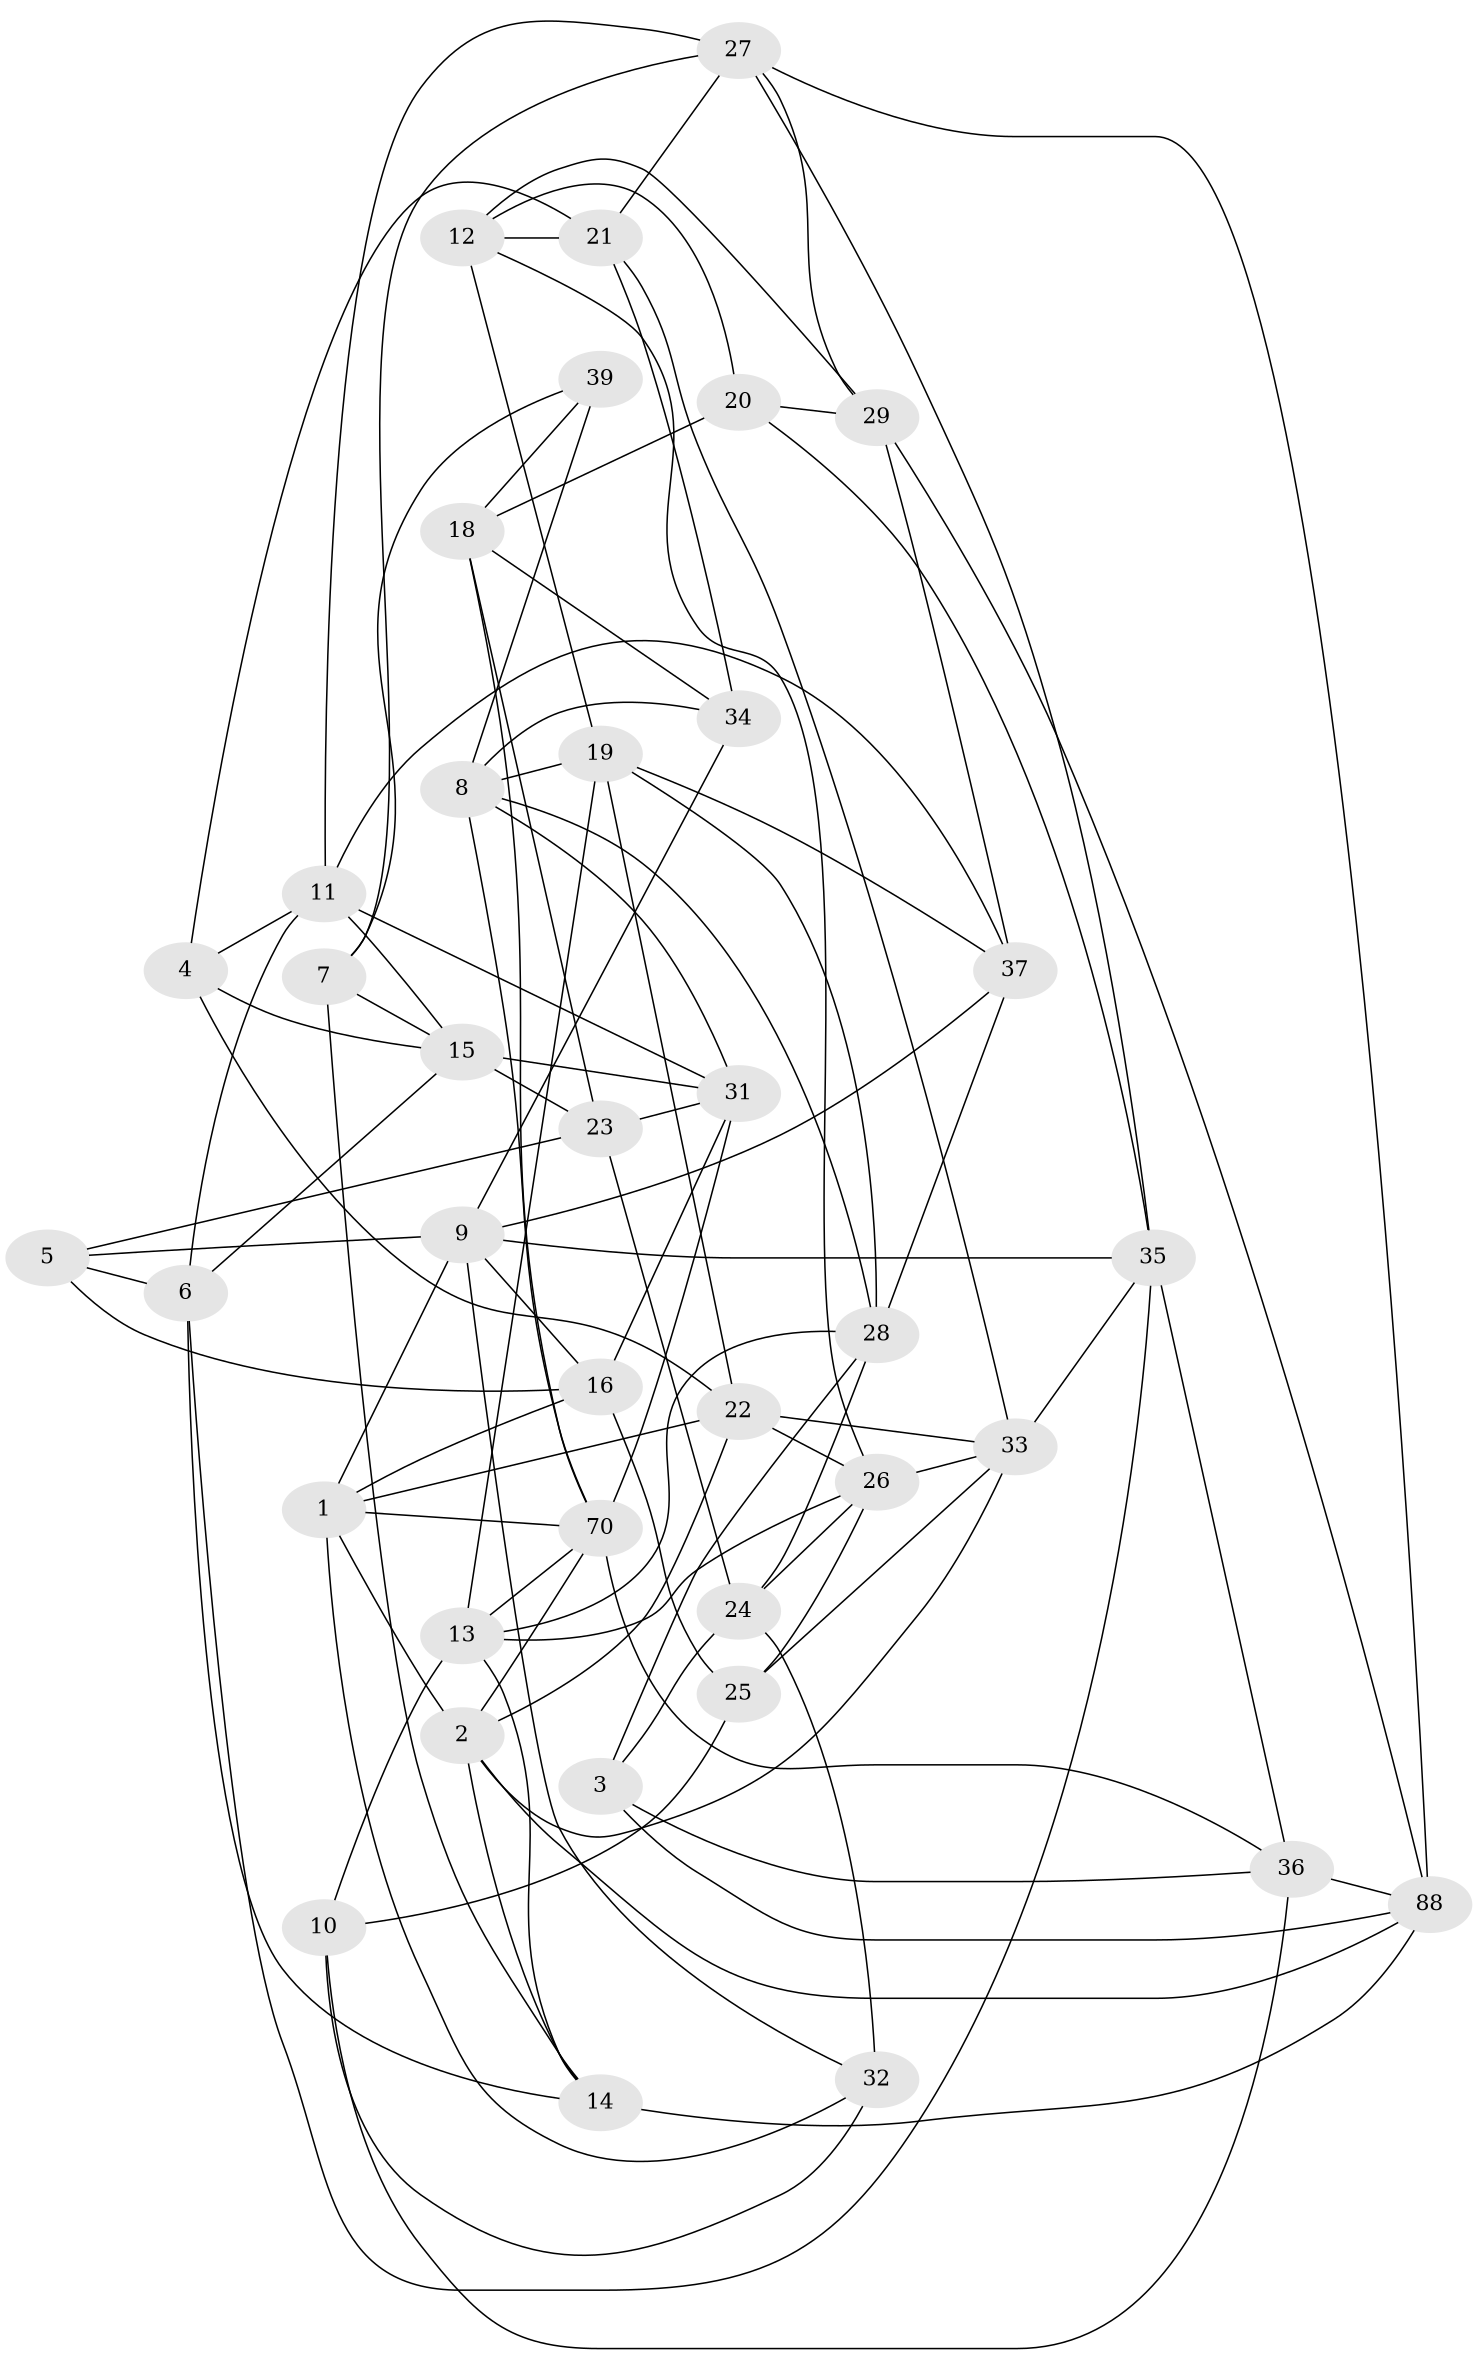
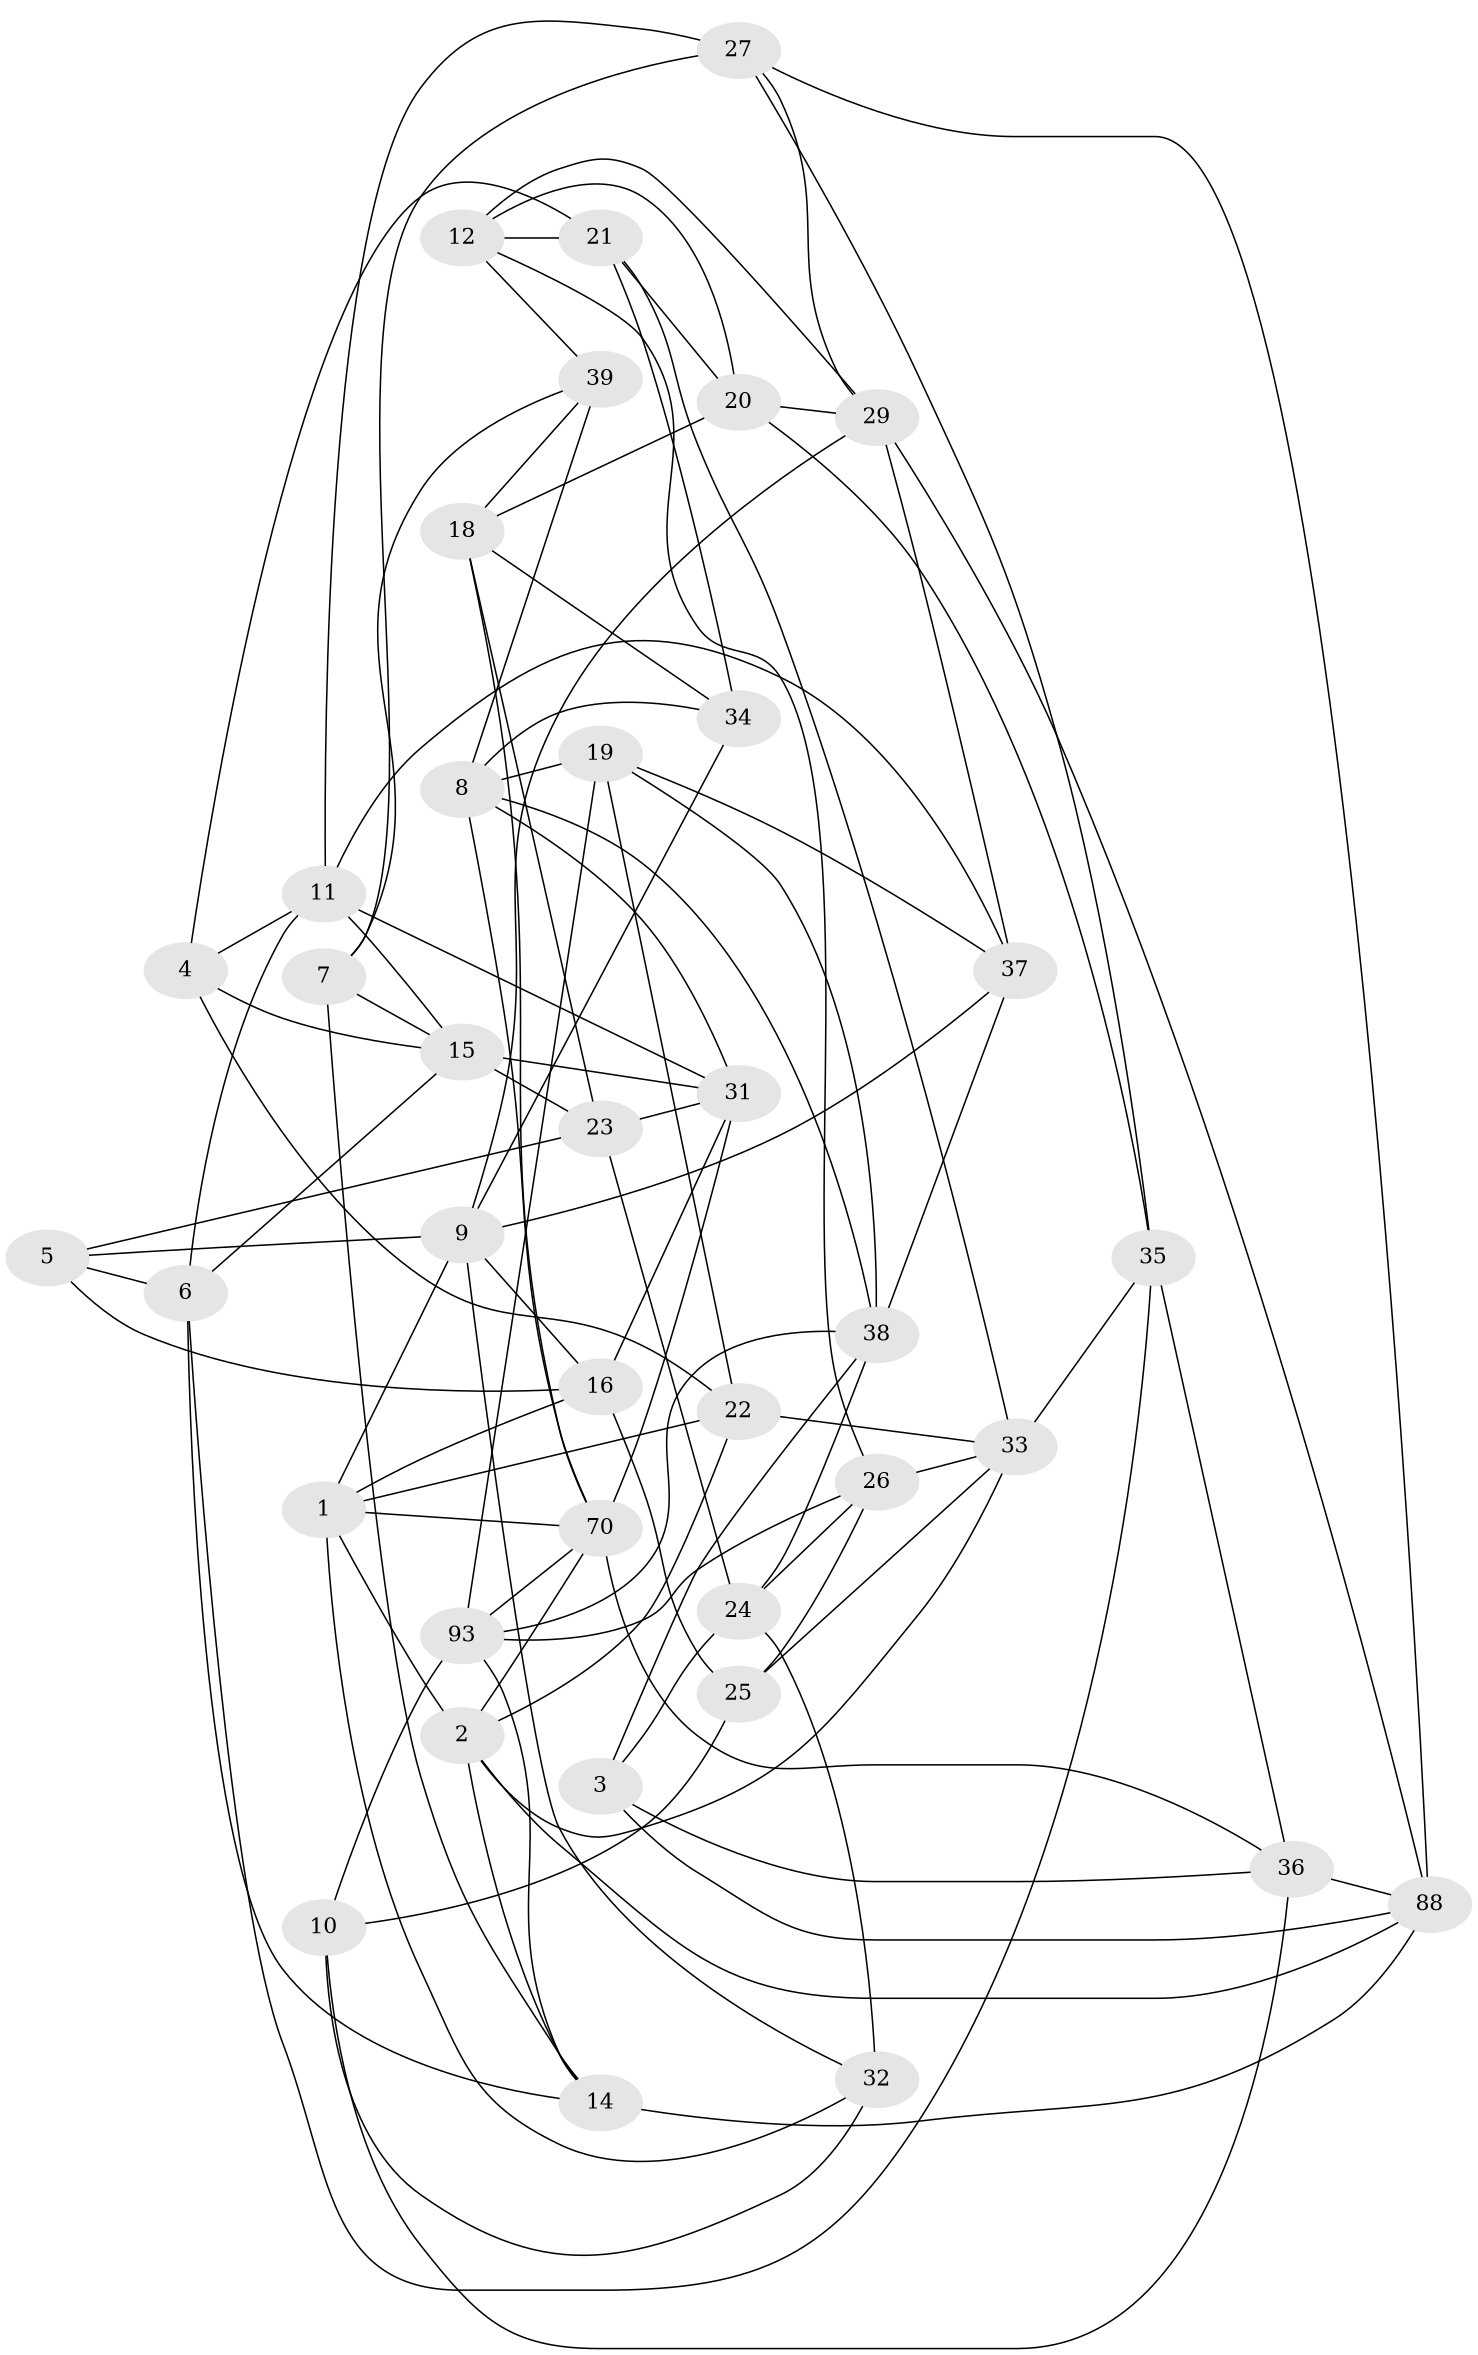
(670, 144) -> (670, 320)
(529, 485) -> (532, 309)
(807, 1258) -> (531, 782)
(877, 1335) -> (877, 1335)
(808, 1447) -> none
(462, 1636) -> (462, 1636)
